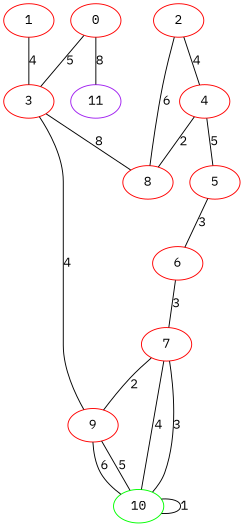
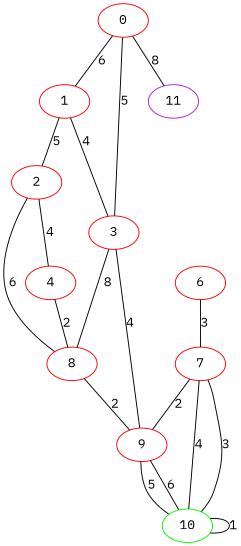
none -> (94, 61)
none -> (51, 142)
(215, 182) -> none
none -> (107, 404)
